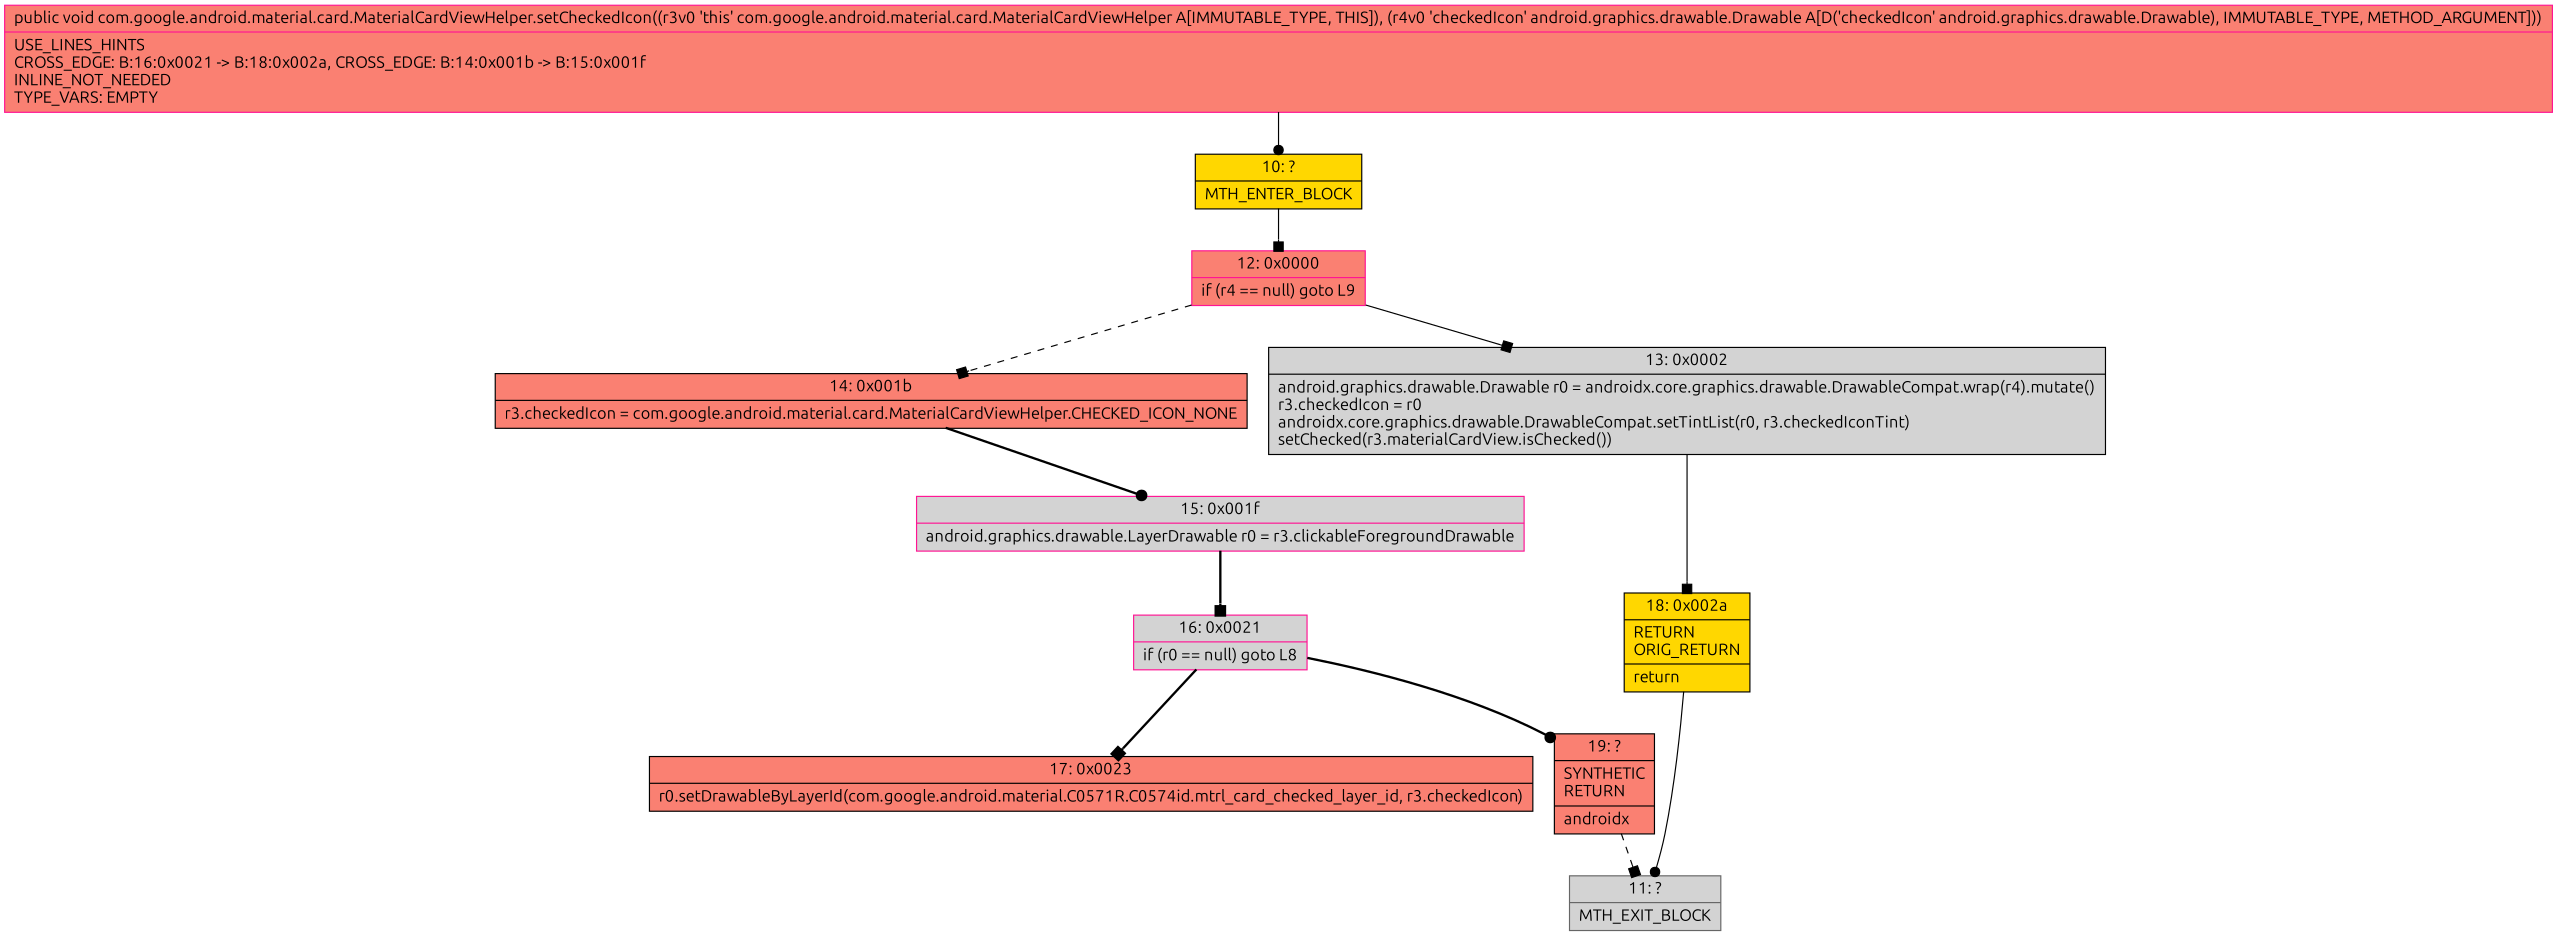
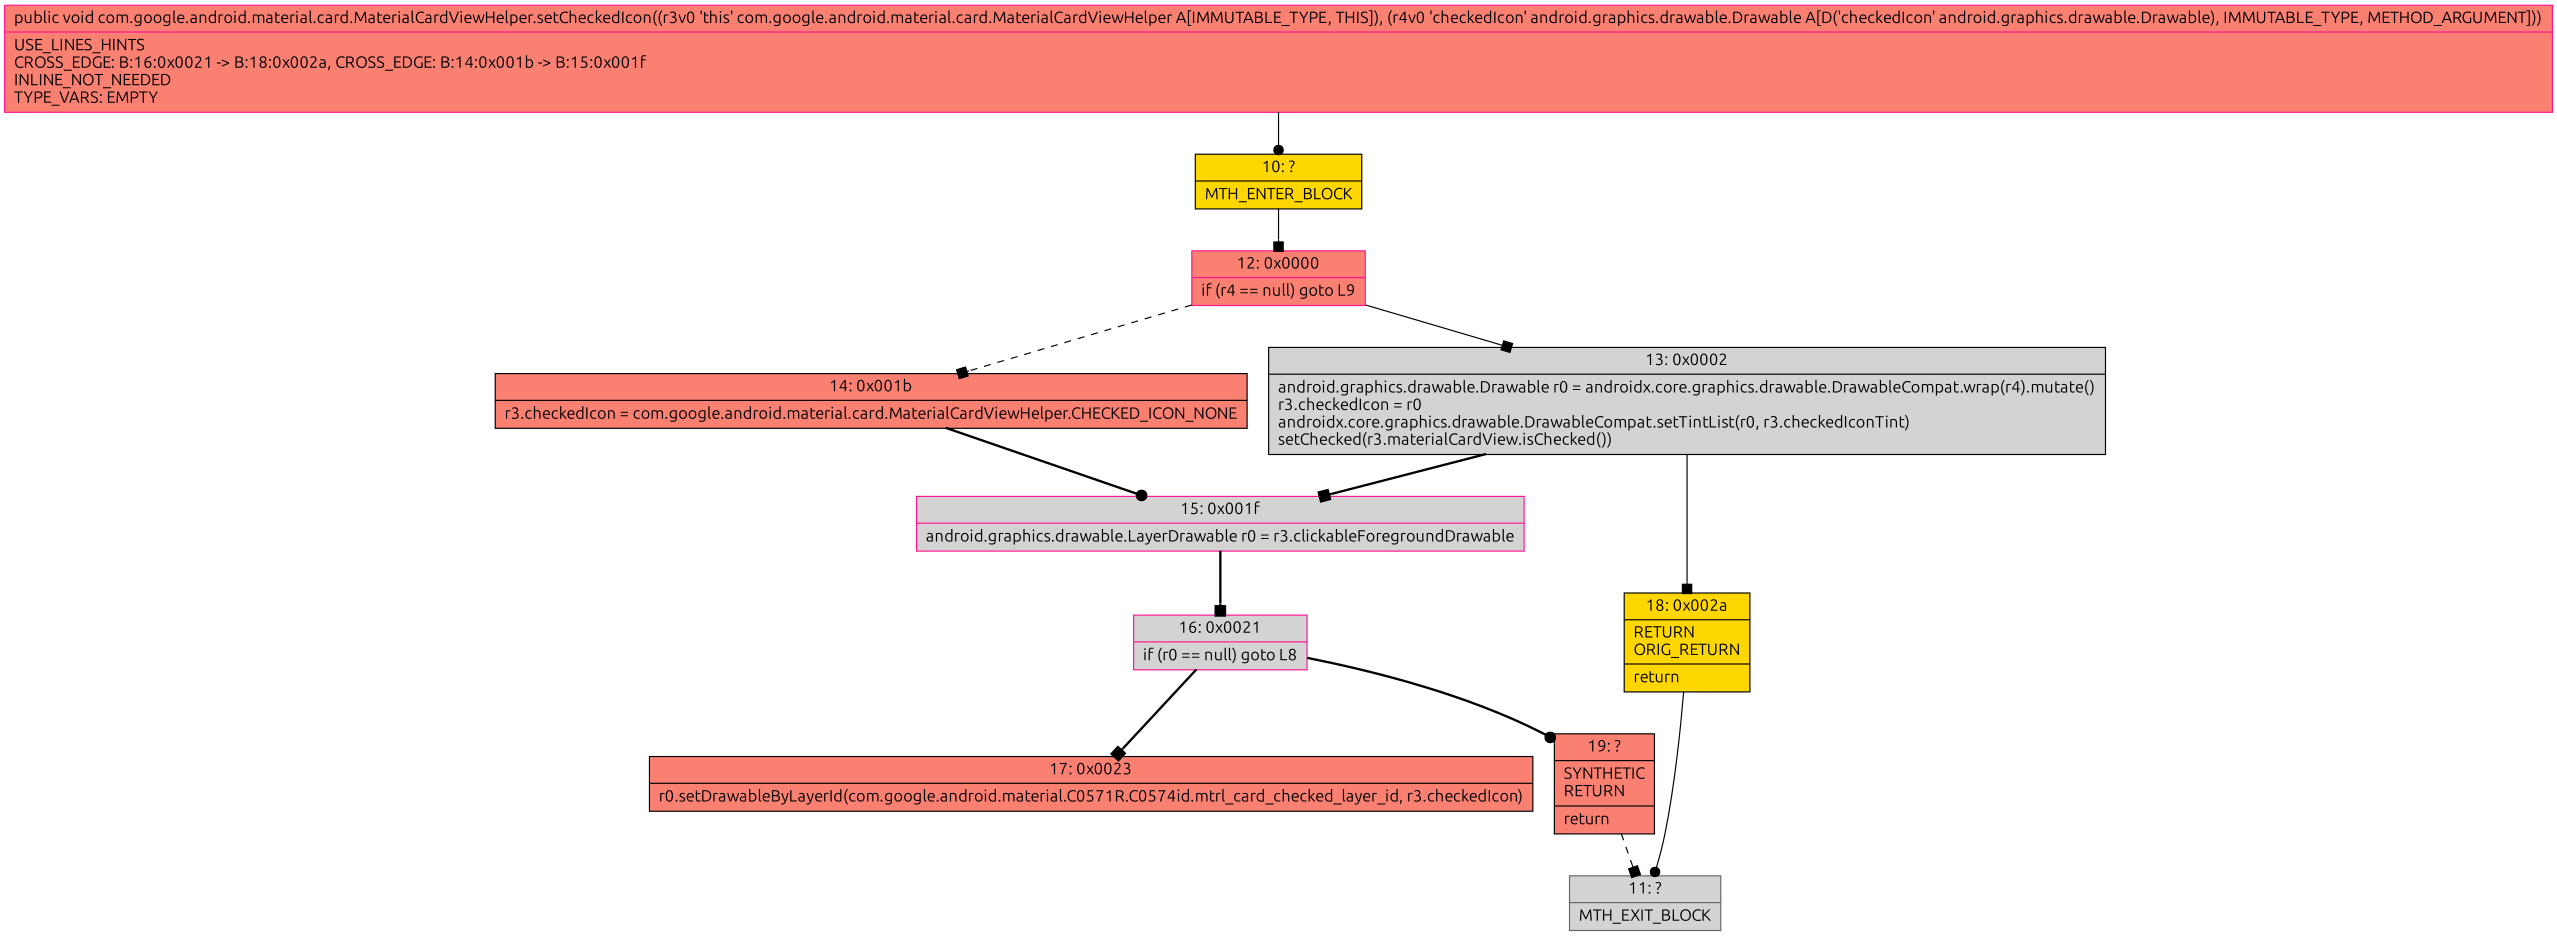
none -> (1409, 474)
(1597, 819) -> (1587, 819)
